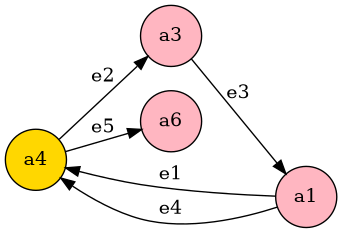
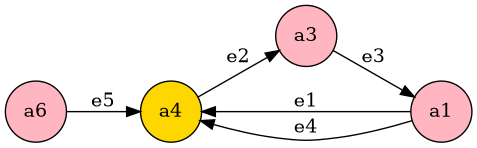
(97, 142) -> (96, 112)
